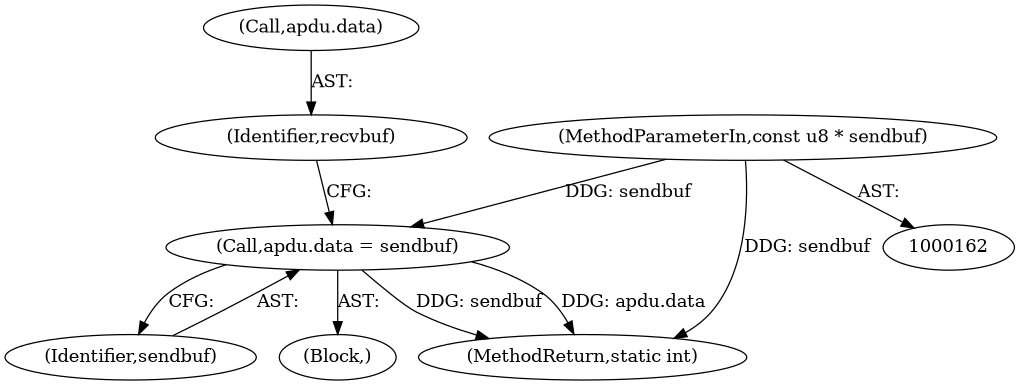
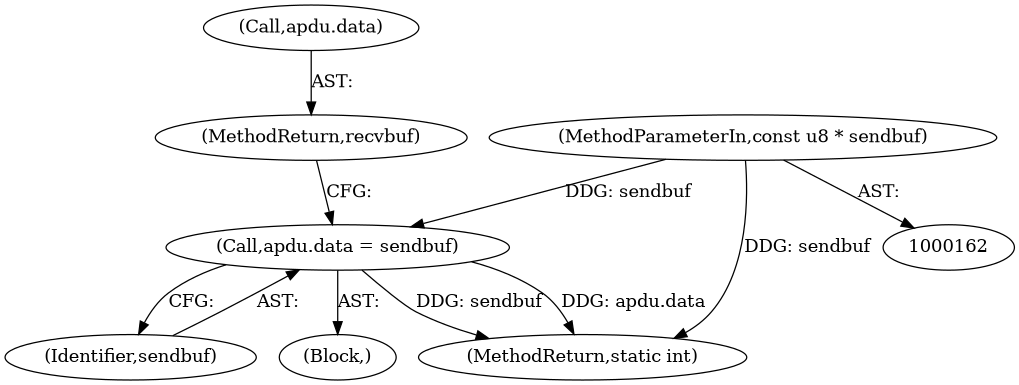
(311, 138) -> (311, 138)
